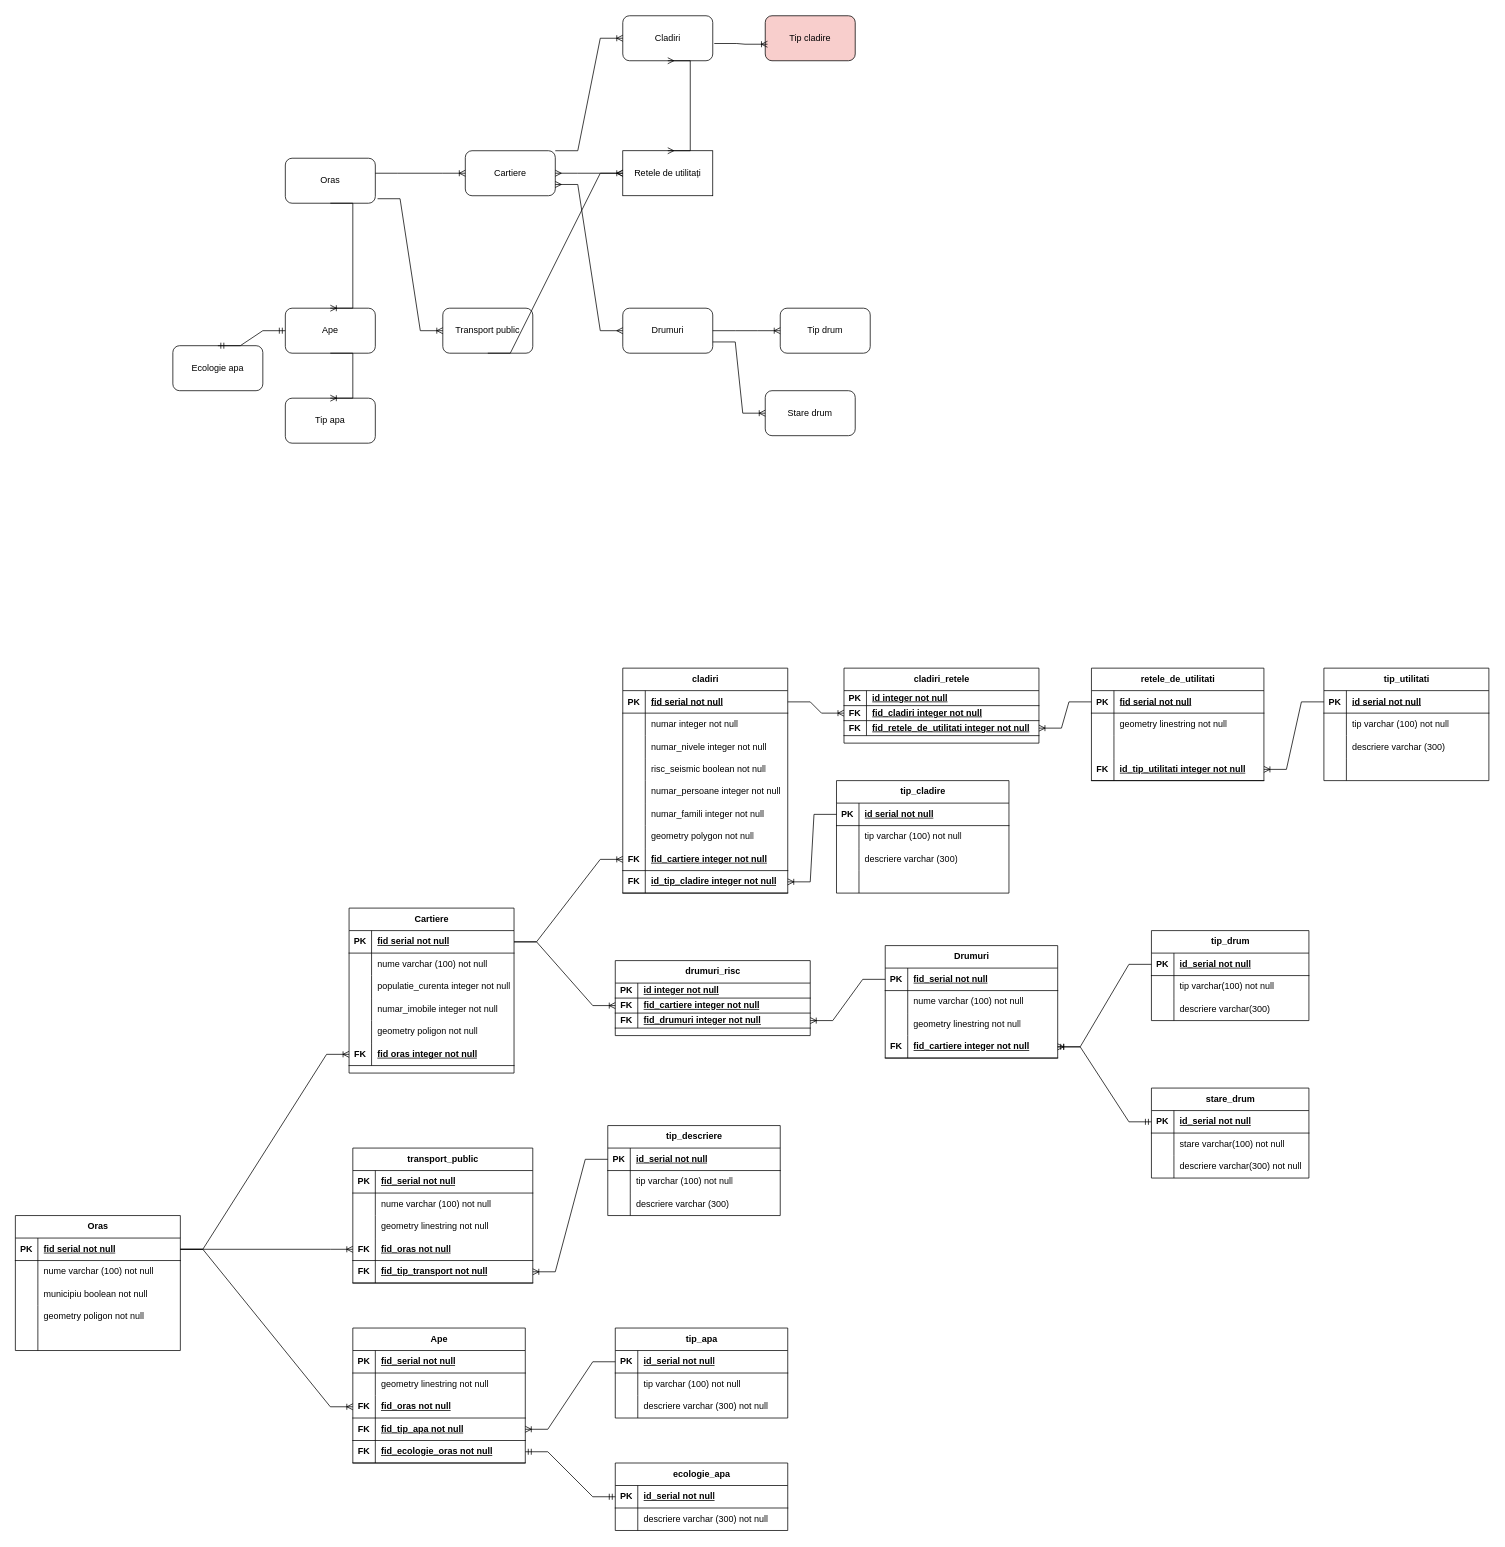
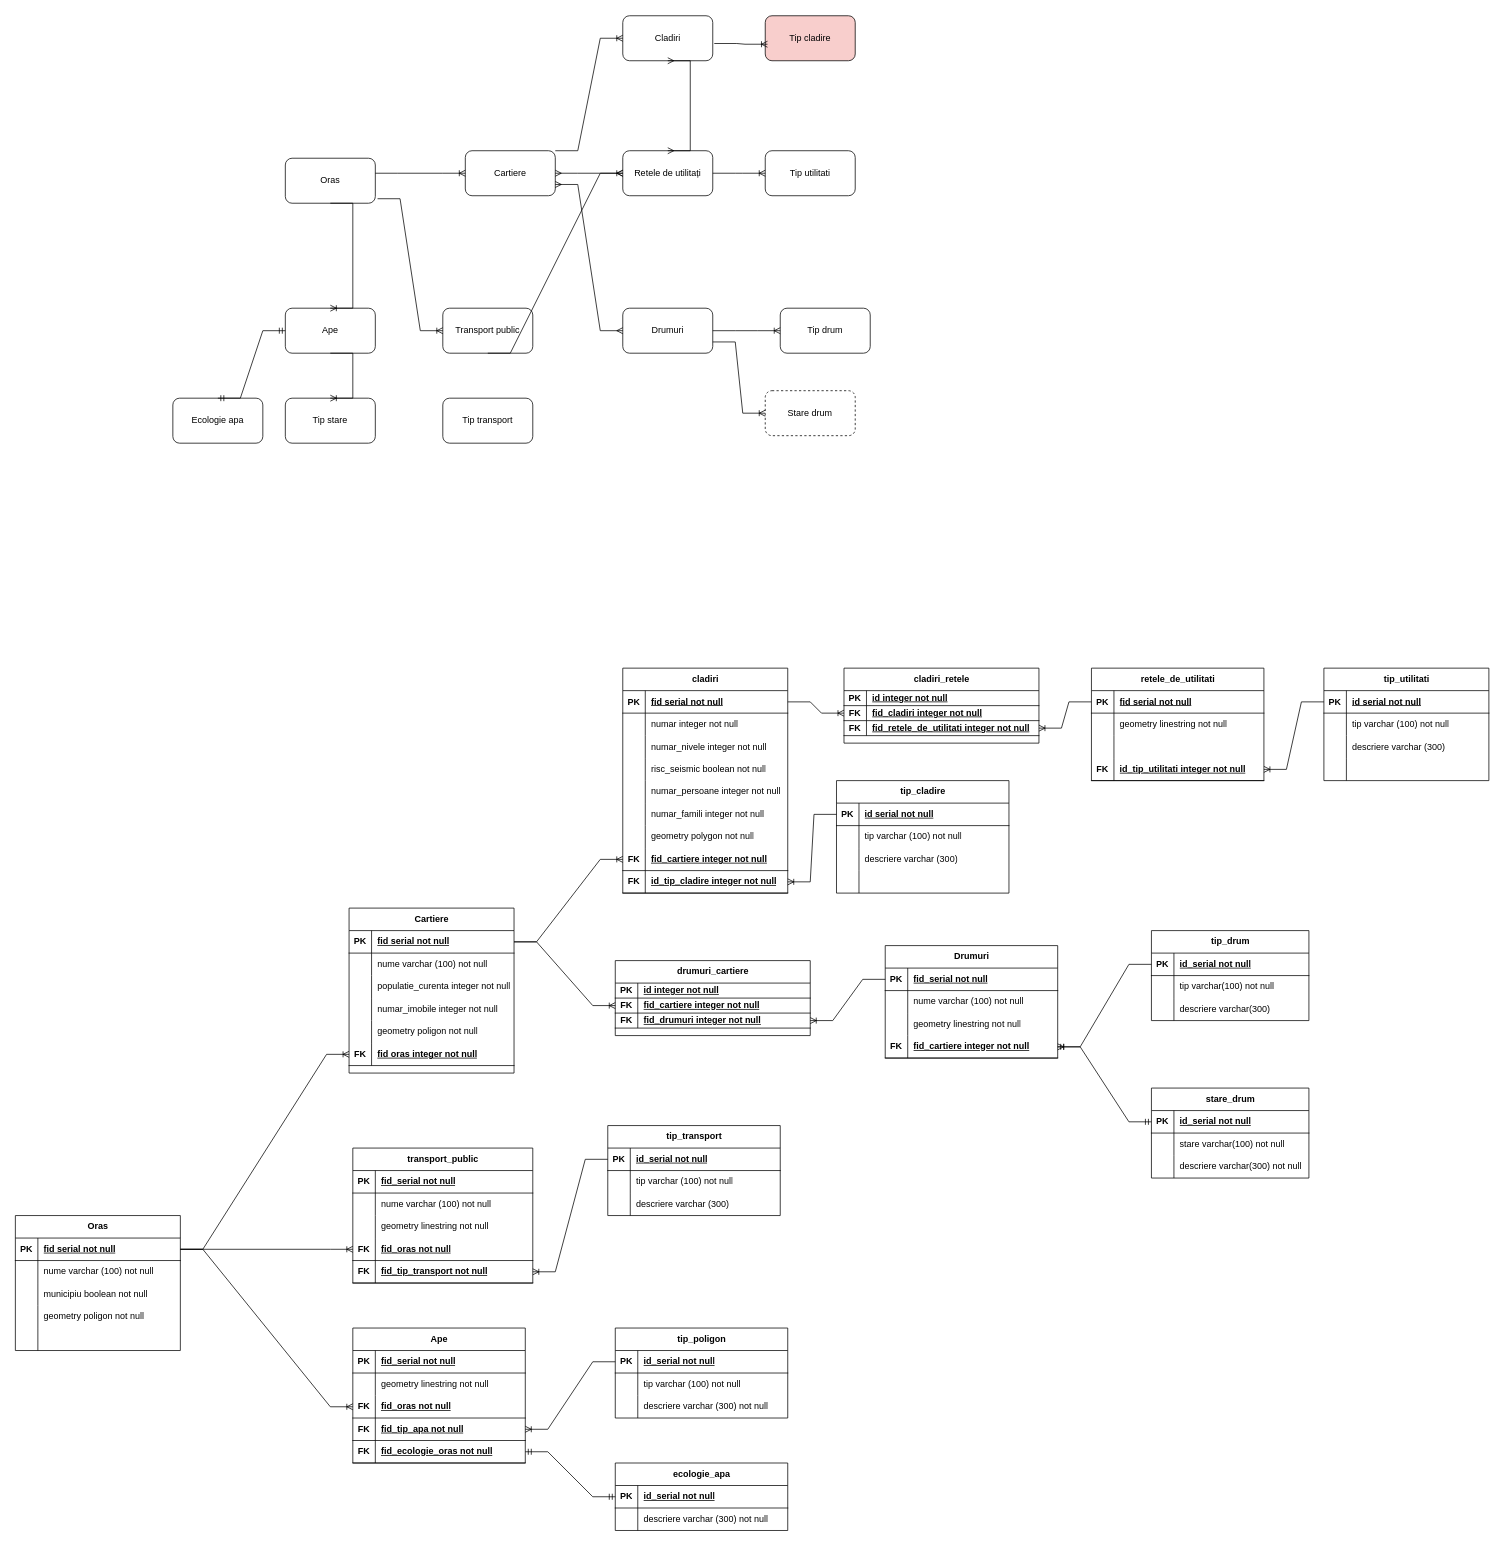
(668, 173) -> (668, 173)
none -> (739, 173)
none -> (810, 173)
(218, 368) -> (218, 420)
(810, 413) -> (810, 413)
(330, 420) -> (330, 420)
none -> (488, 420)
(713, 972) -> (713, 972)
(695, 1137) -> (695, 1137)
(702, 1339) -> (702, 1339)
